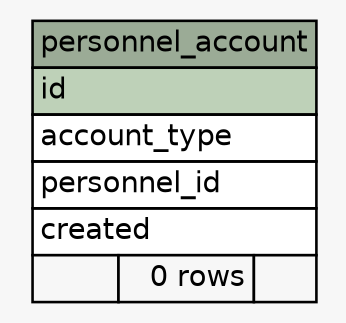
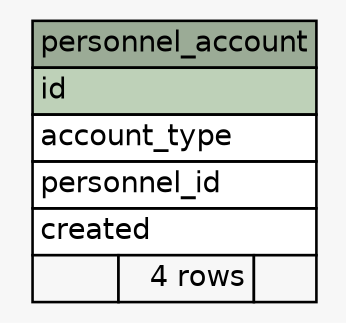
(198, 277) -> (198, 277)
